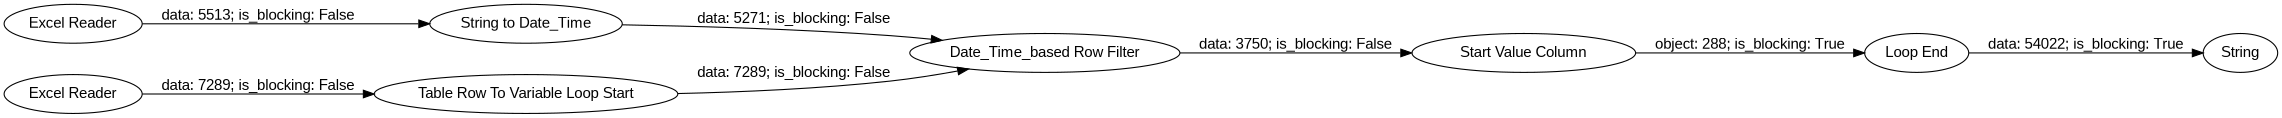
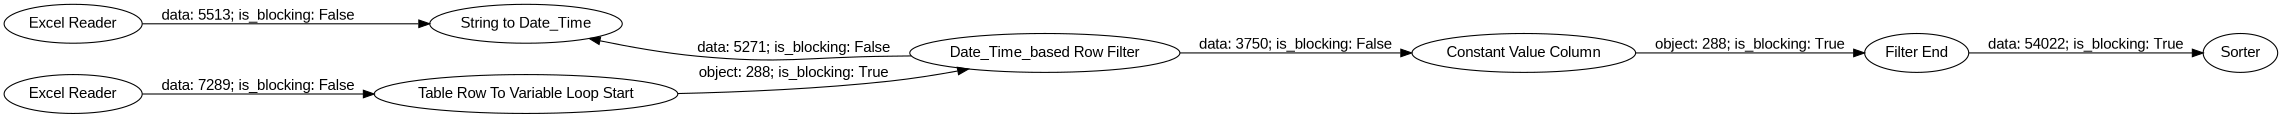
(777, 29) -> (755, 60)
(1524, 53) -> (1524, 53)
(1917, 53) -> (1917, 53)
(2240, 53) -> (2240, 53)
(794, 73) -> (794, 73)
